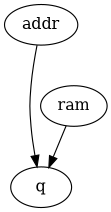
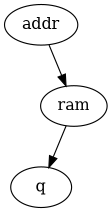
(30, 100) -> (55, 60)
